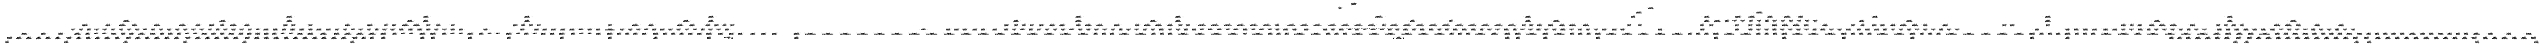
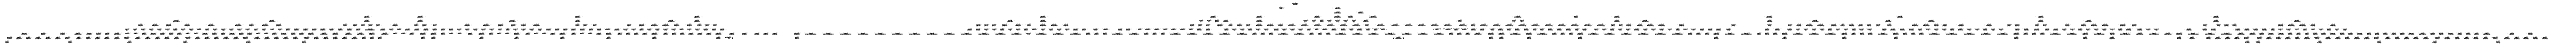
(258, 30) -> none
